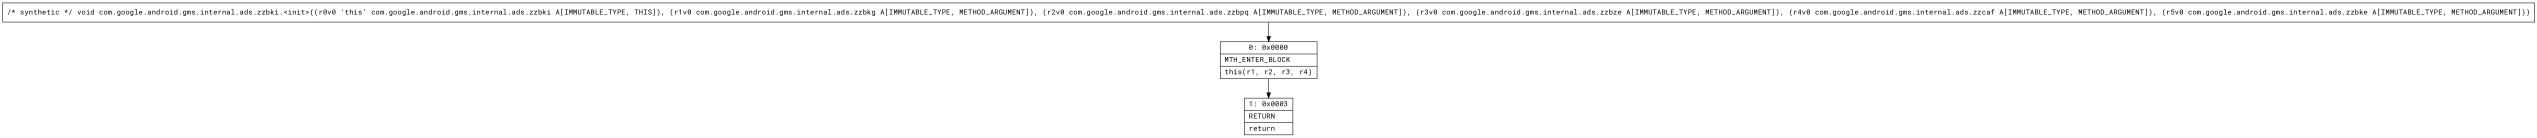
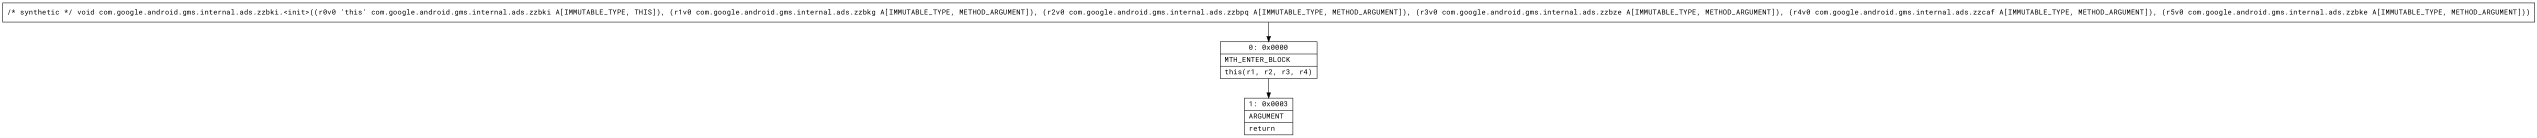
(1262, 116) -> (1267, 116)
